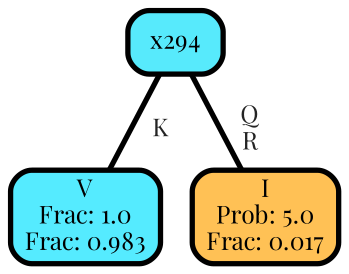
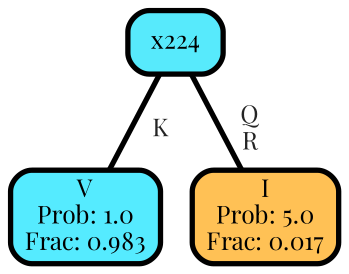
(176, 42) -> (176, 42)
(86, 217) -> (86, 217)
